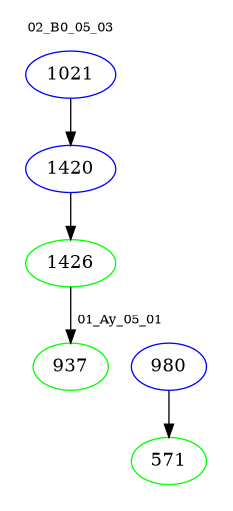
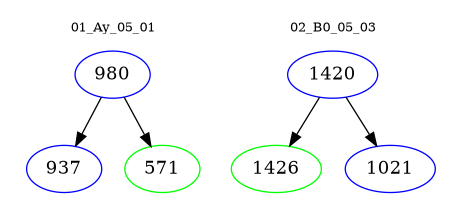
(71, 115) -> (358, 116)
(71, 316) -> (92, 116)
(71, 367) -> (64, 169)
